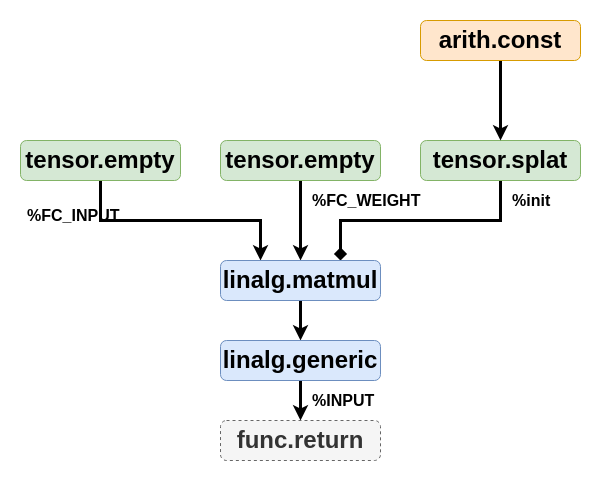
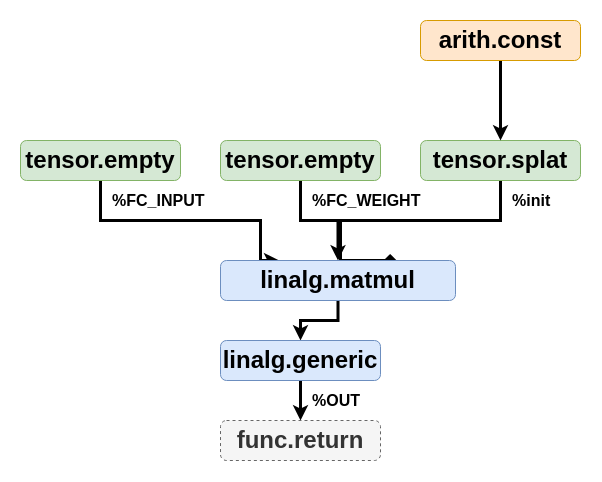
(81, 216) -> (166, 201)
(301, 281) -> (338, 281)
(339, 401) -> (330, 401)
